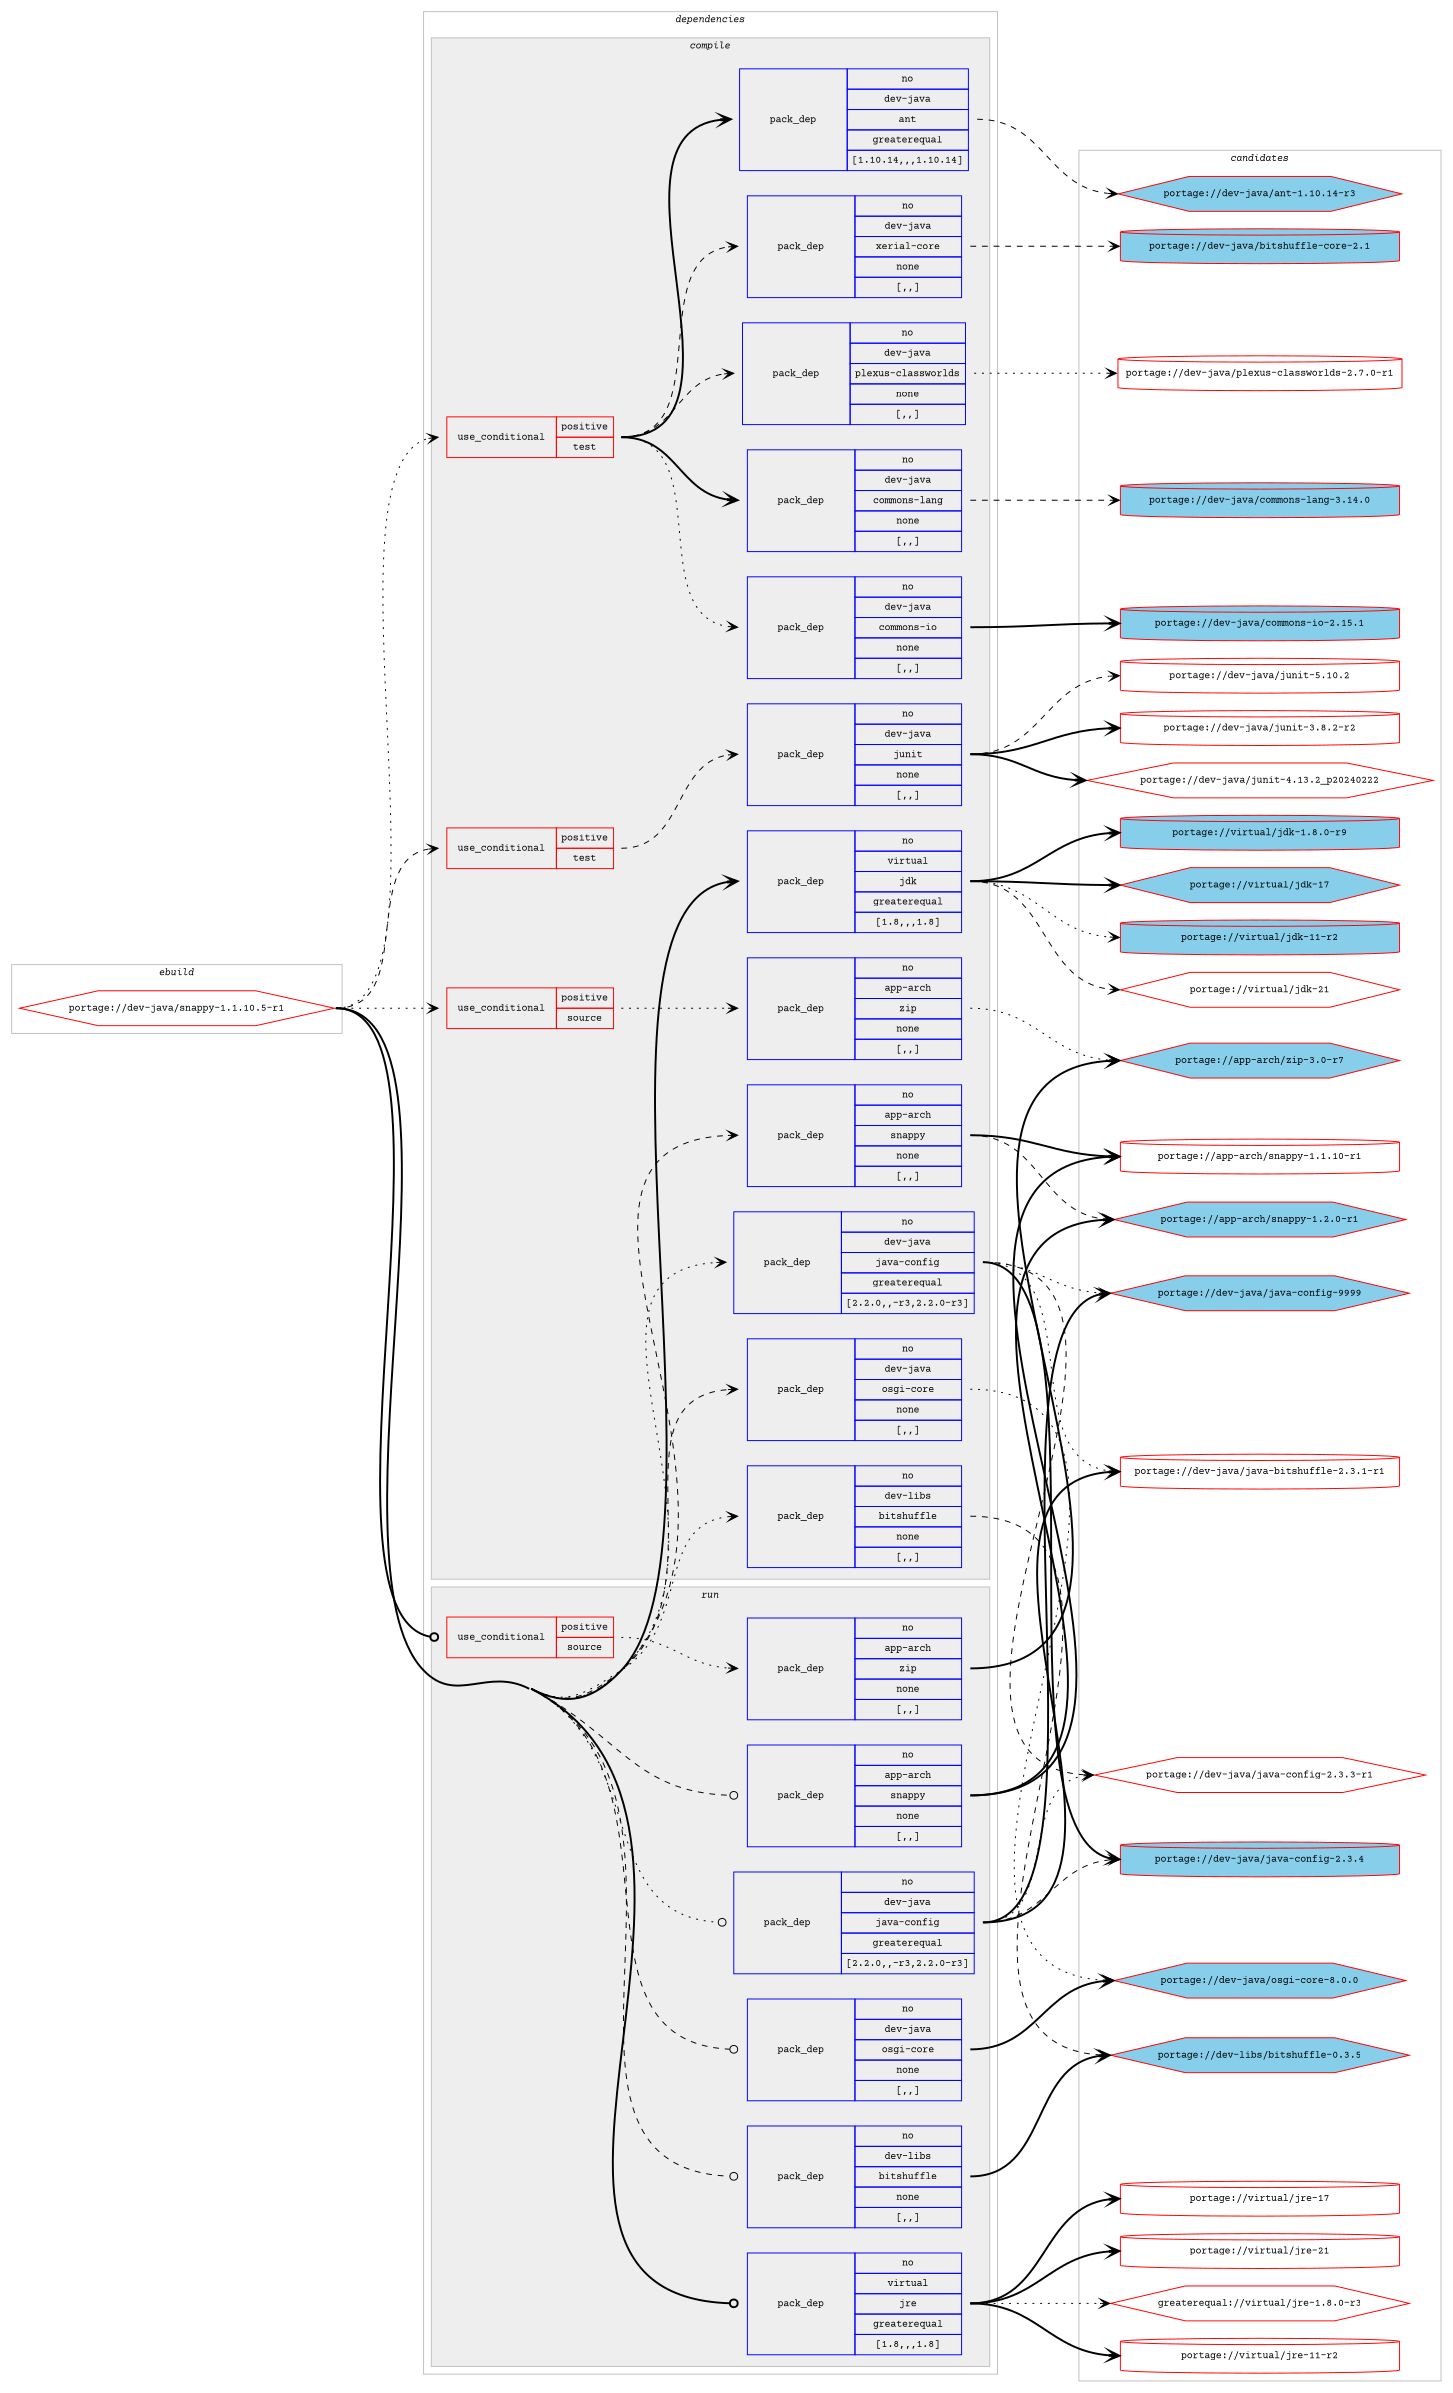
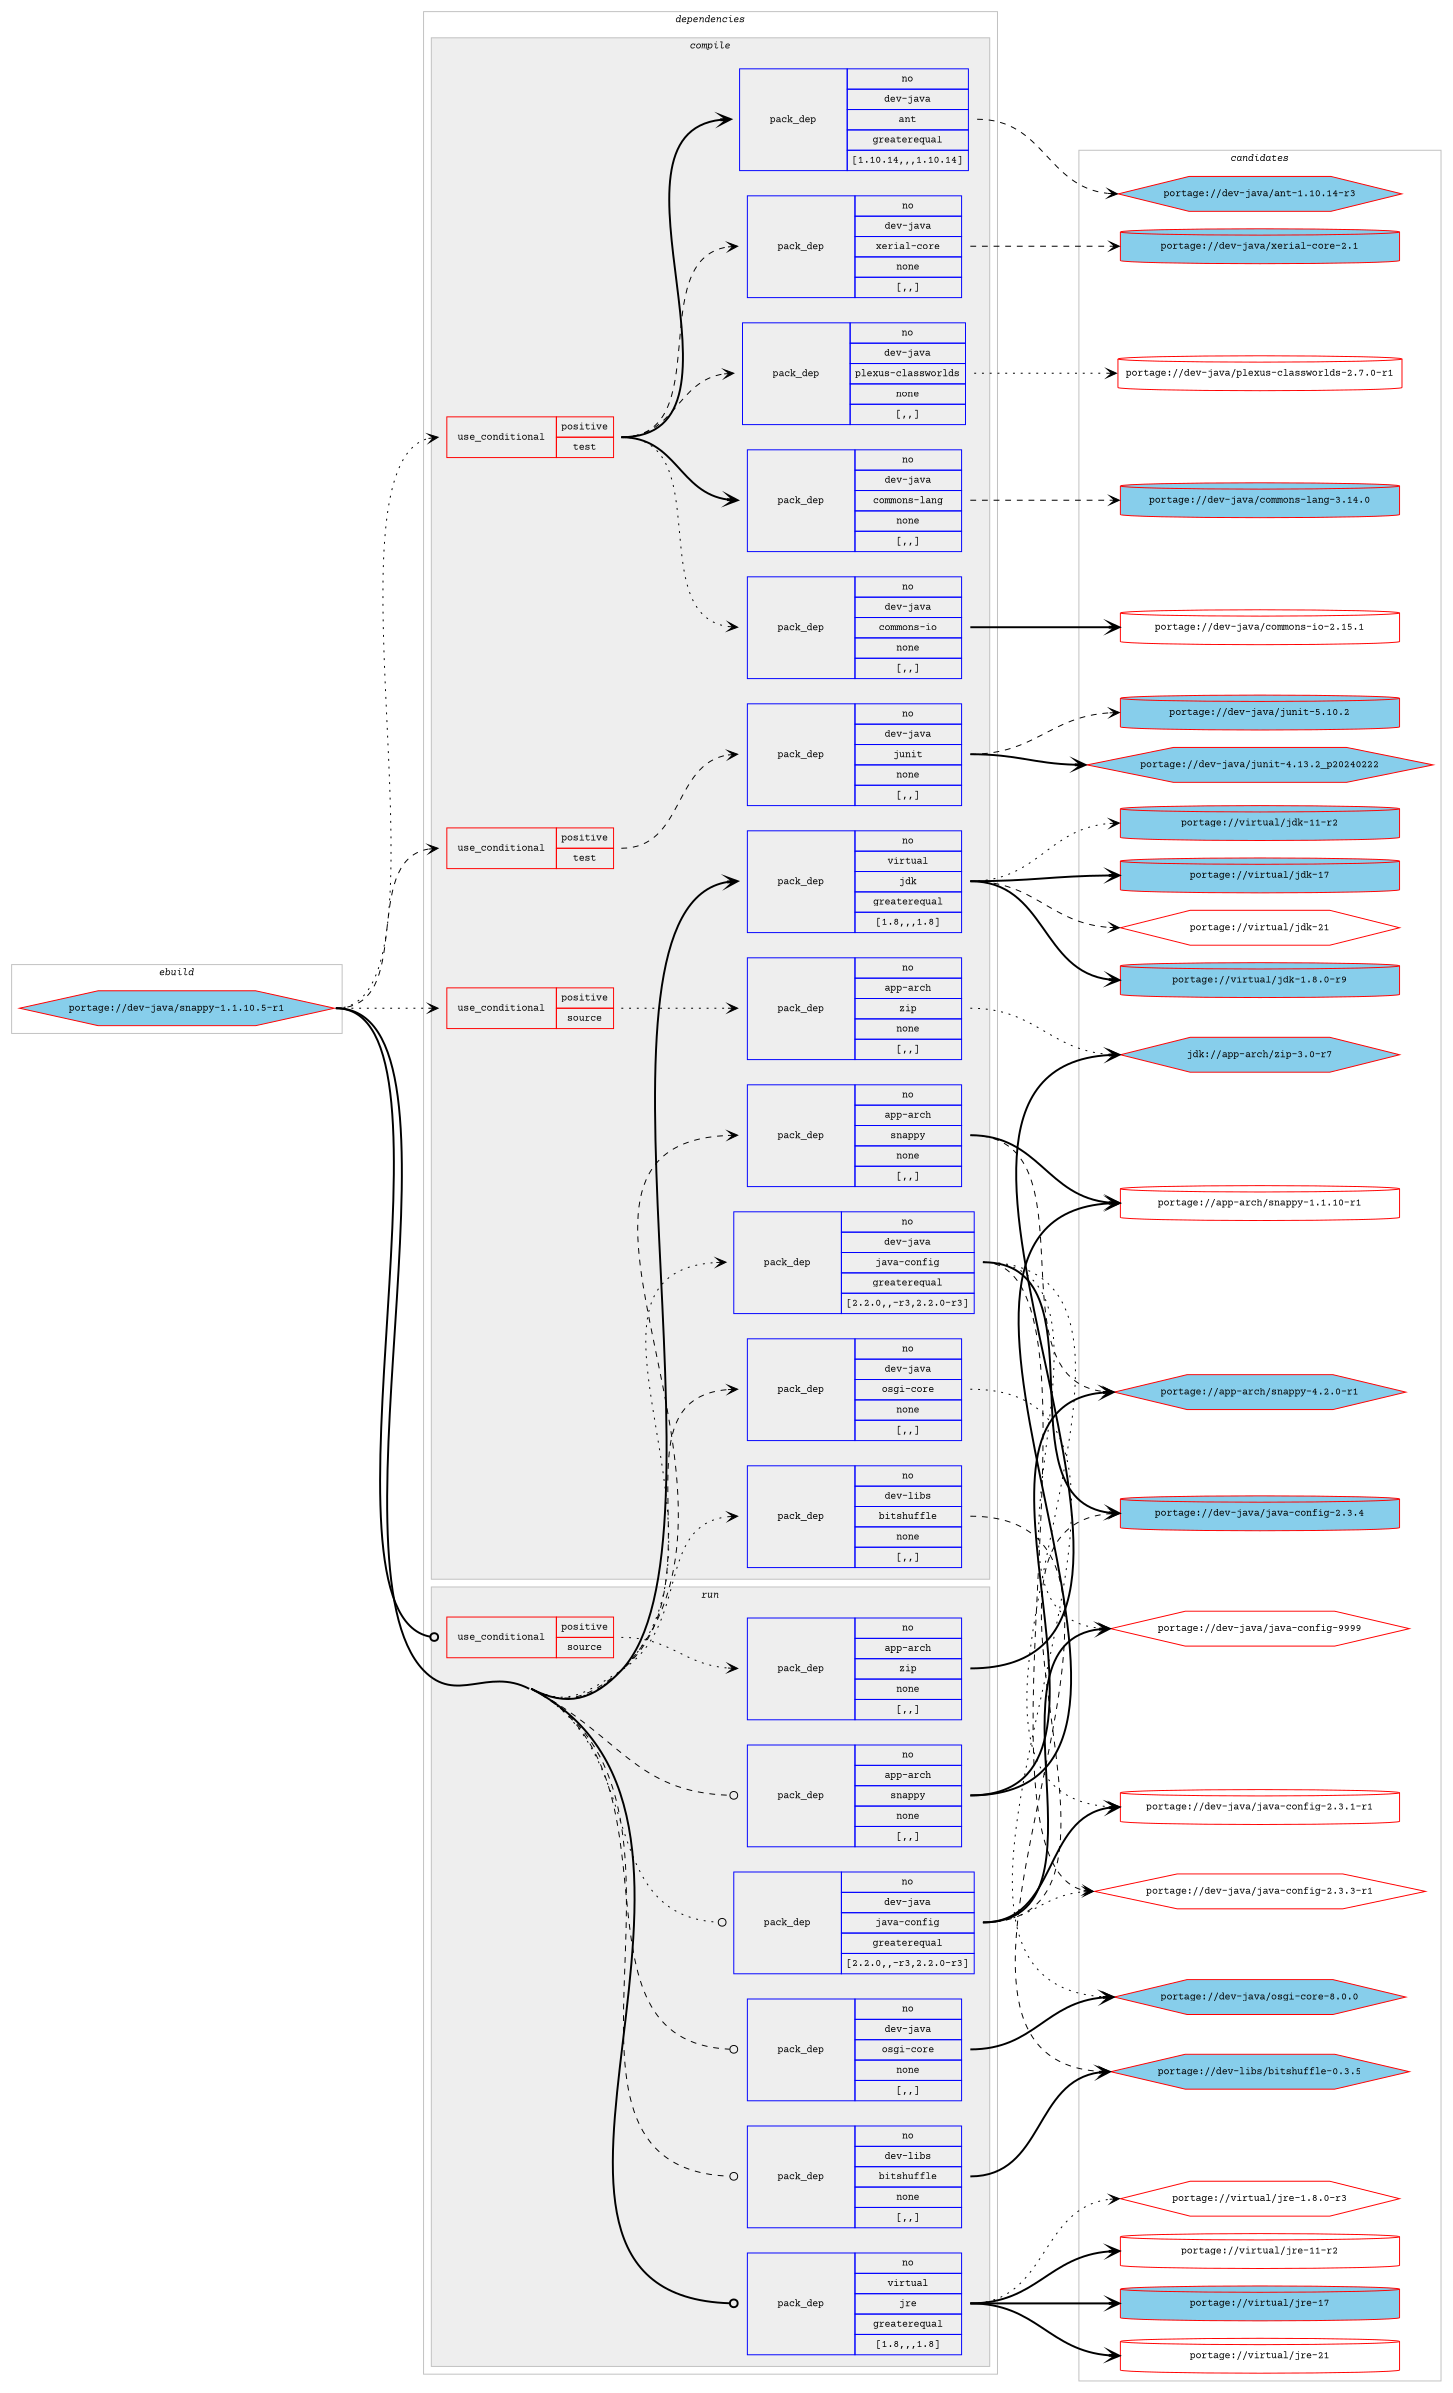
(1260, 246) -> (1260, 246)
(1260, 623) -> (1260, 627)
(1260, 676) -> (1260, 713)
(1260, 728) -> none
(1260, 780) -> (1260, 765)
(1260, 885) -> (1260, 875)
(177, 1008) -> (177, 1008)
(1260, 1061) -> (1260, 1055)
(1260, 1220) -> (1260, 1392)
(1260, 1293) -> (1260, 1629)
(1260, 1472) -> (1260, 1807)
(1260, 2199) -> (1260, 2303)
(1260, 2303) -> (1260, 2199)
